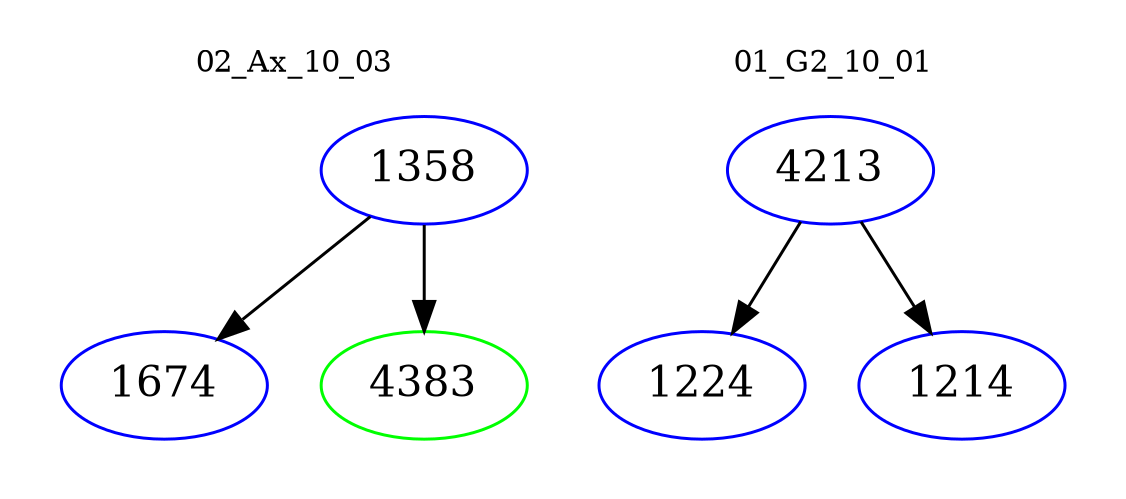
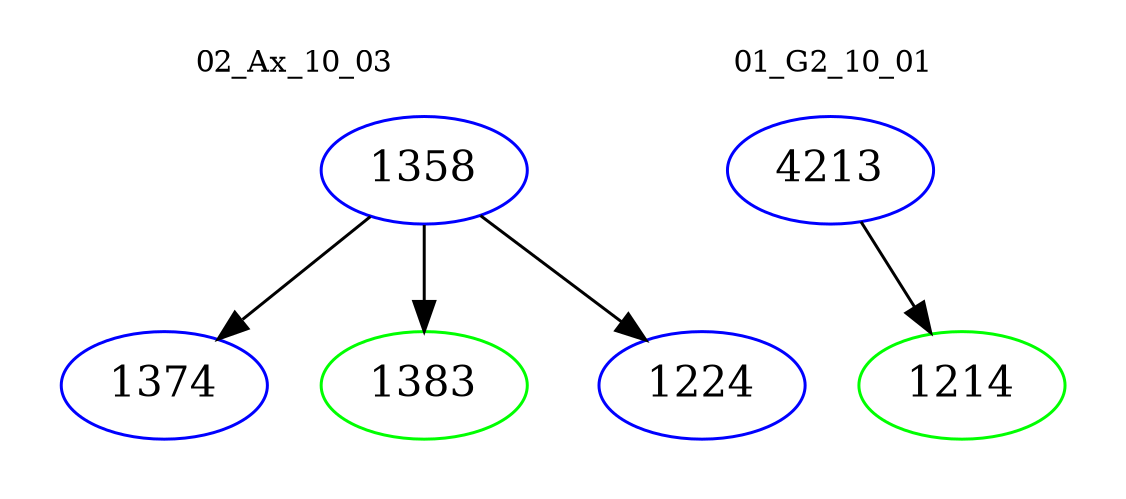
(775, 264) -> (534, 256)
(164, 385) -> (164, 385)
(424, 385) -> (424, 385)
(962, 385) -> (962, 385)
